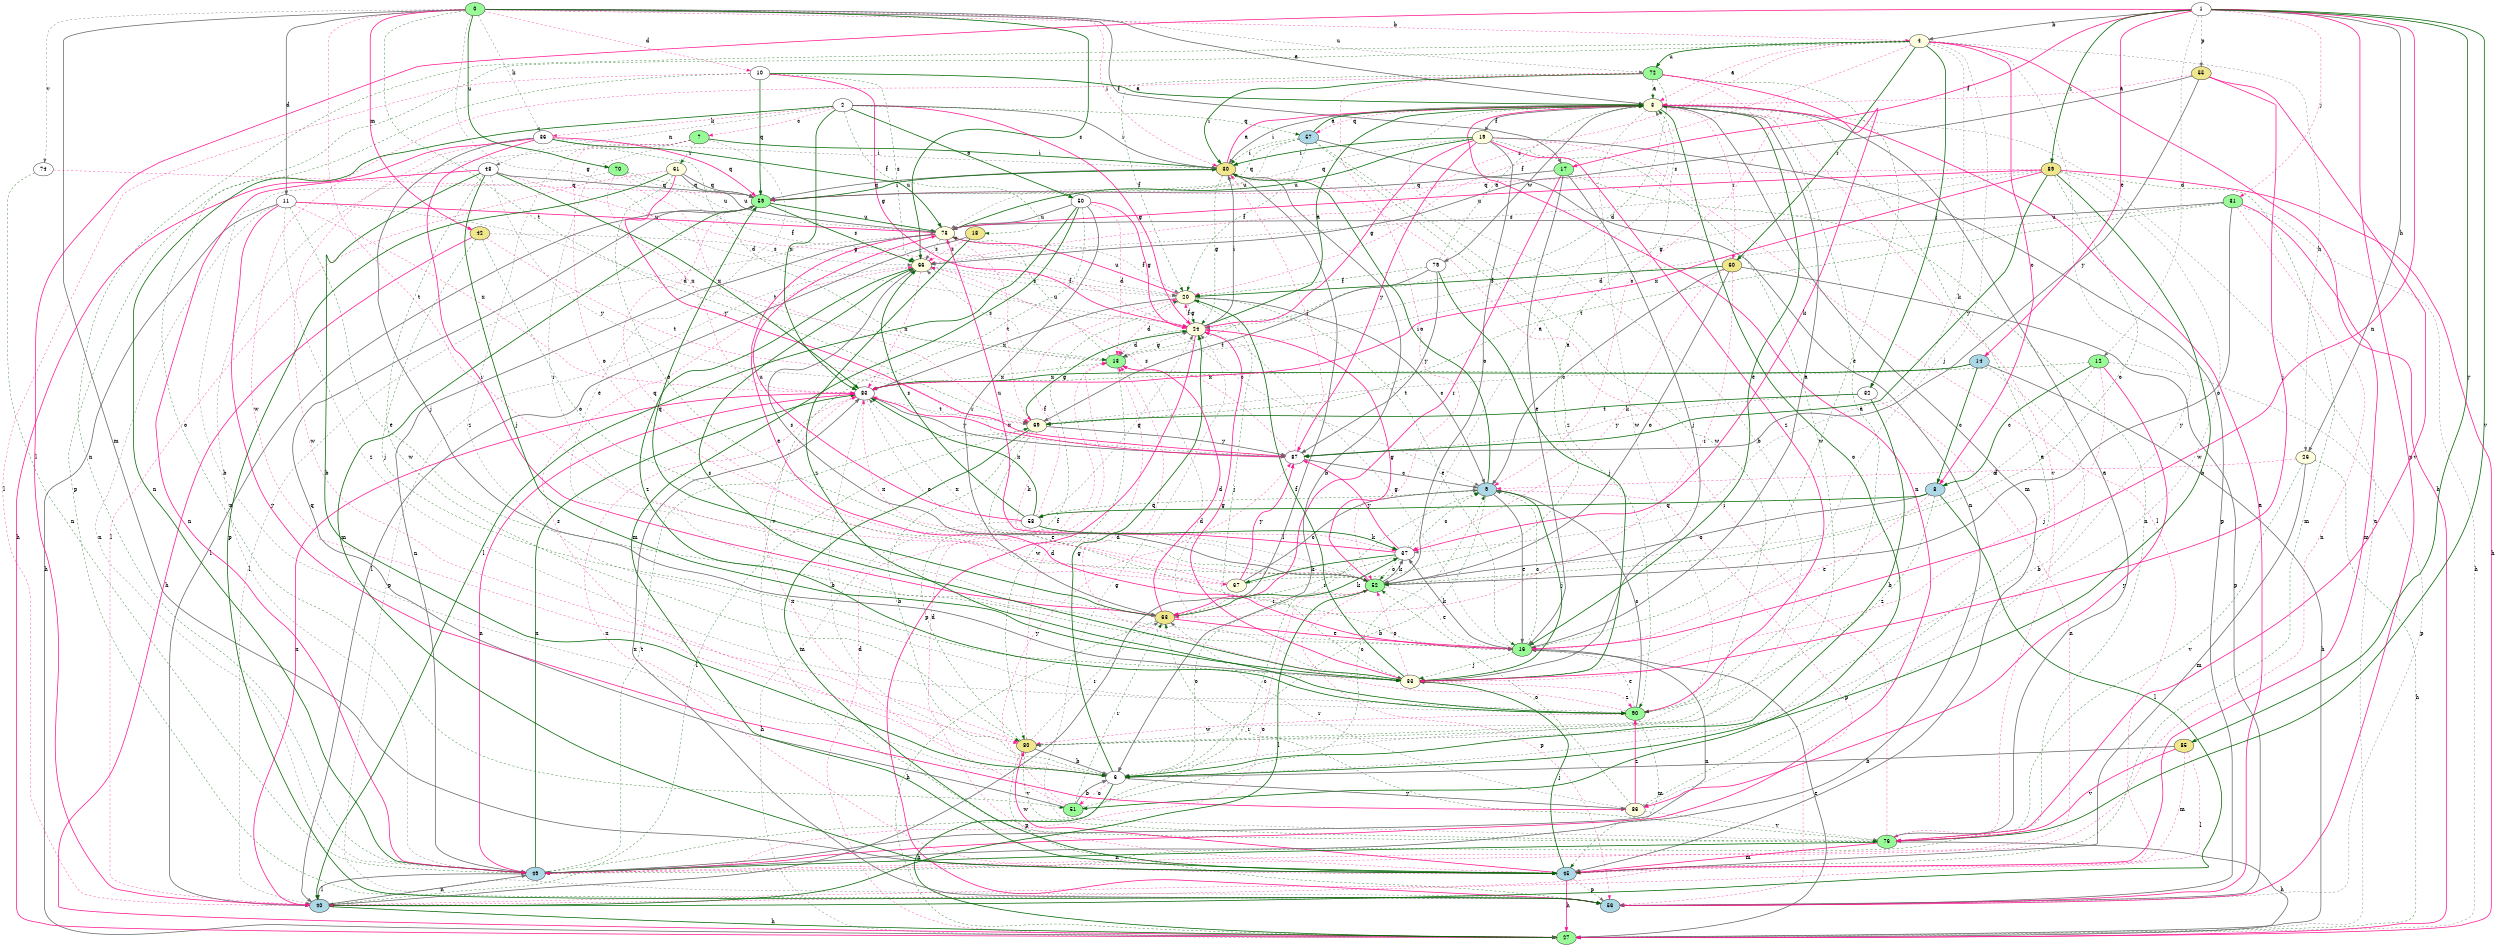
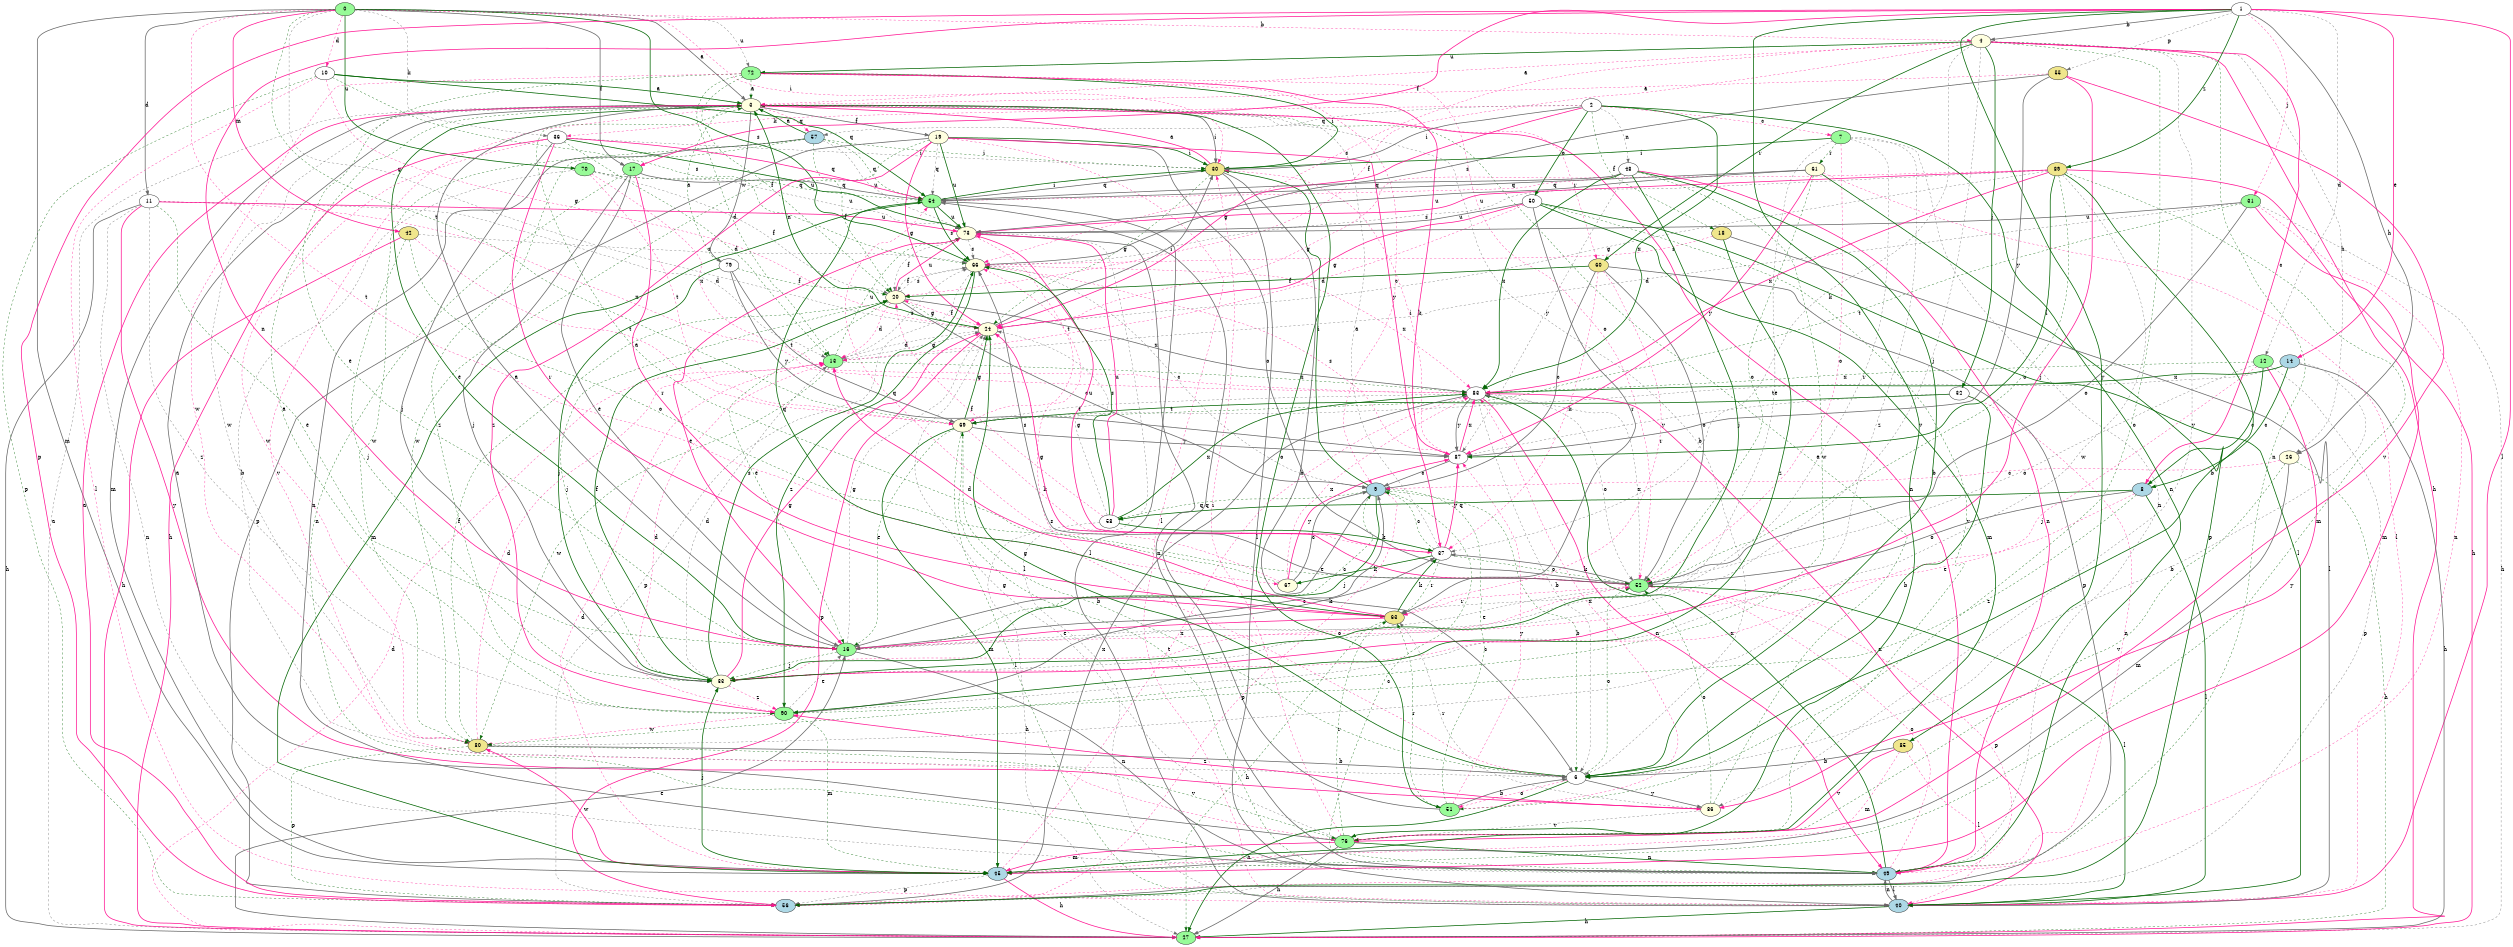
(1075, 111) -> (1205, 128)
(43, 169) -> none
(761, 201) -> (932, 201)
(1318, 217) -> (789, 217)
(912, 240) -> (635, 220)
(1969, 313) -> (2047, 313)
(1996, 474) -> (2010, 474)
(1090, 679) -> none
